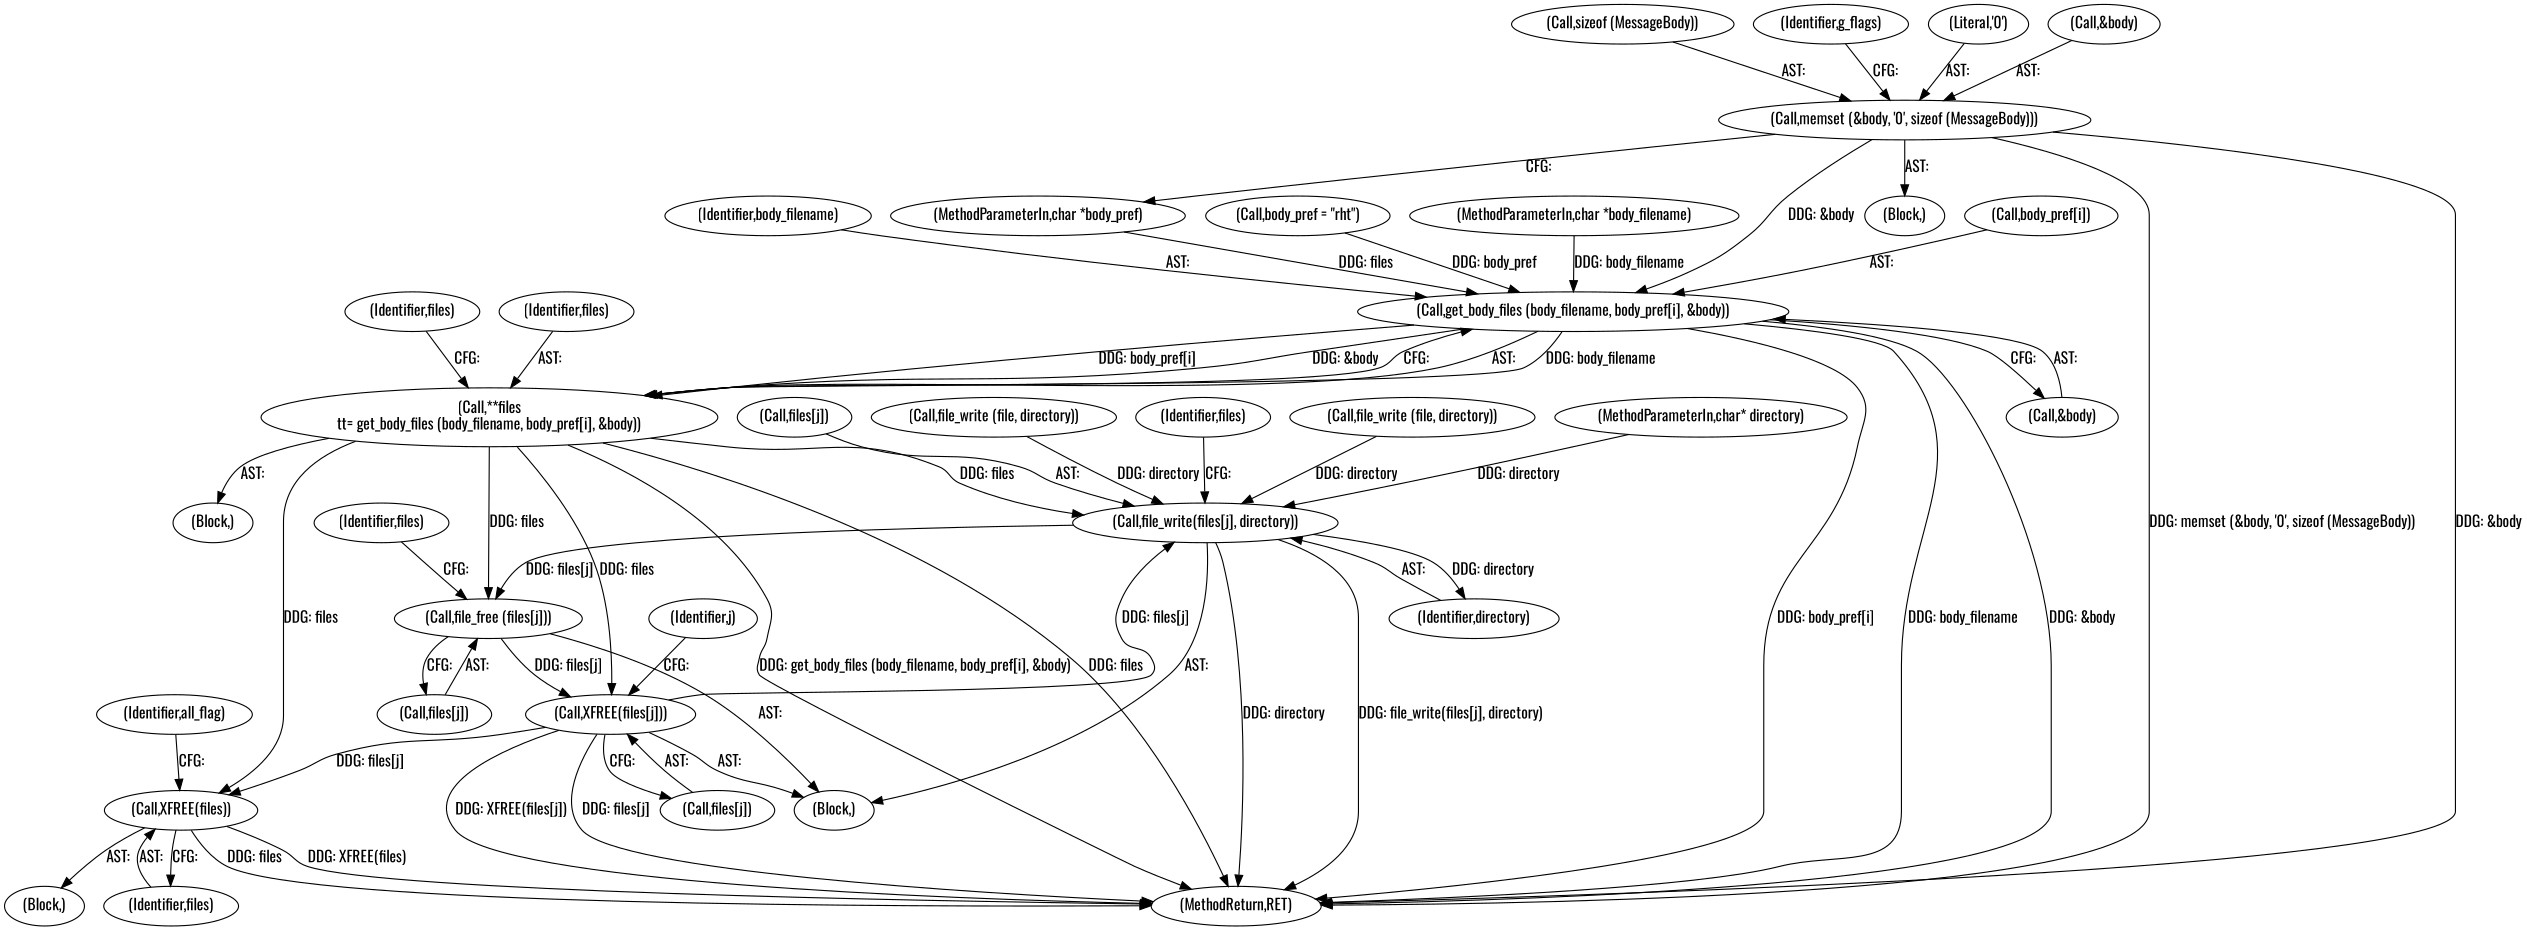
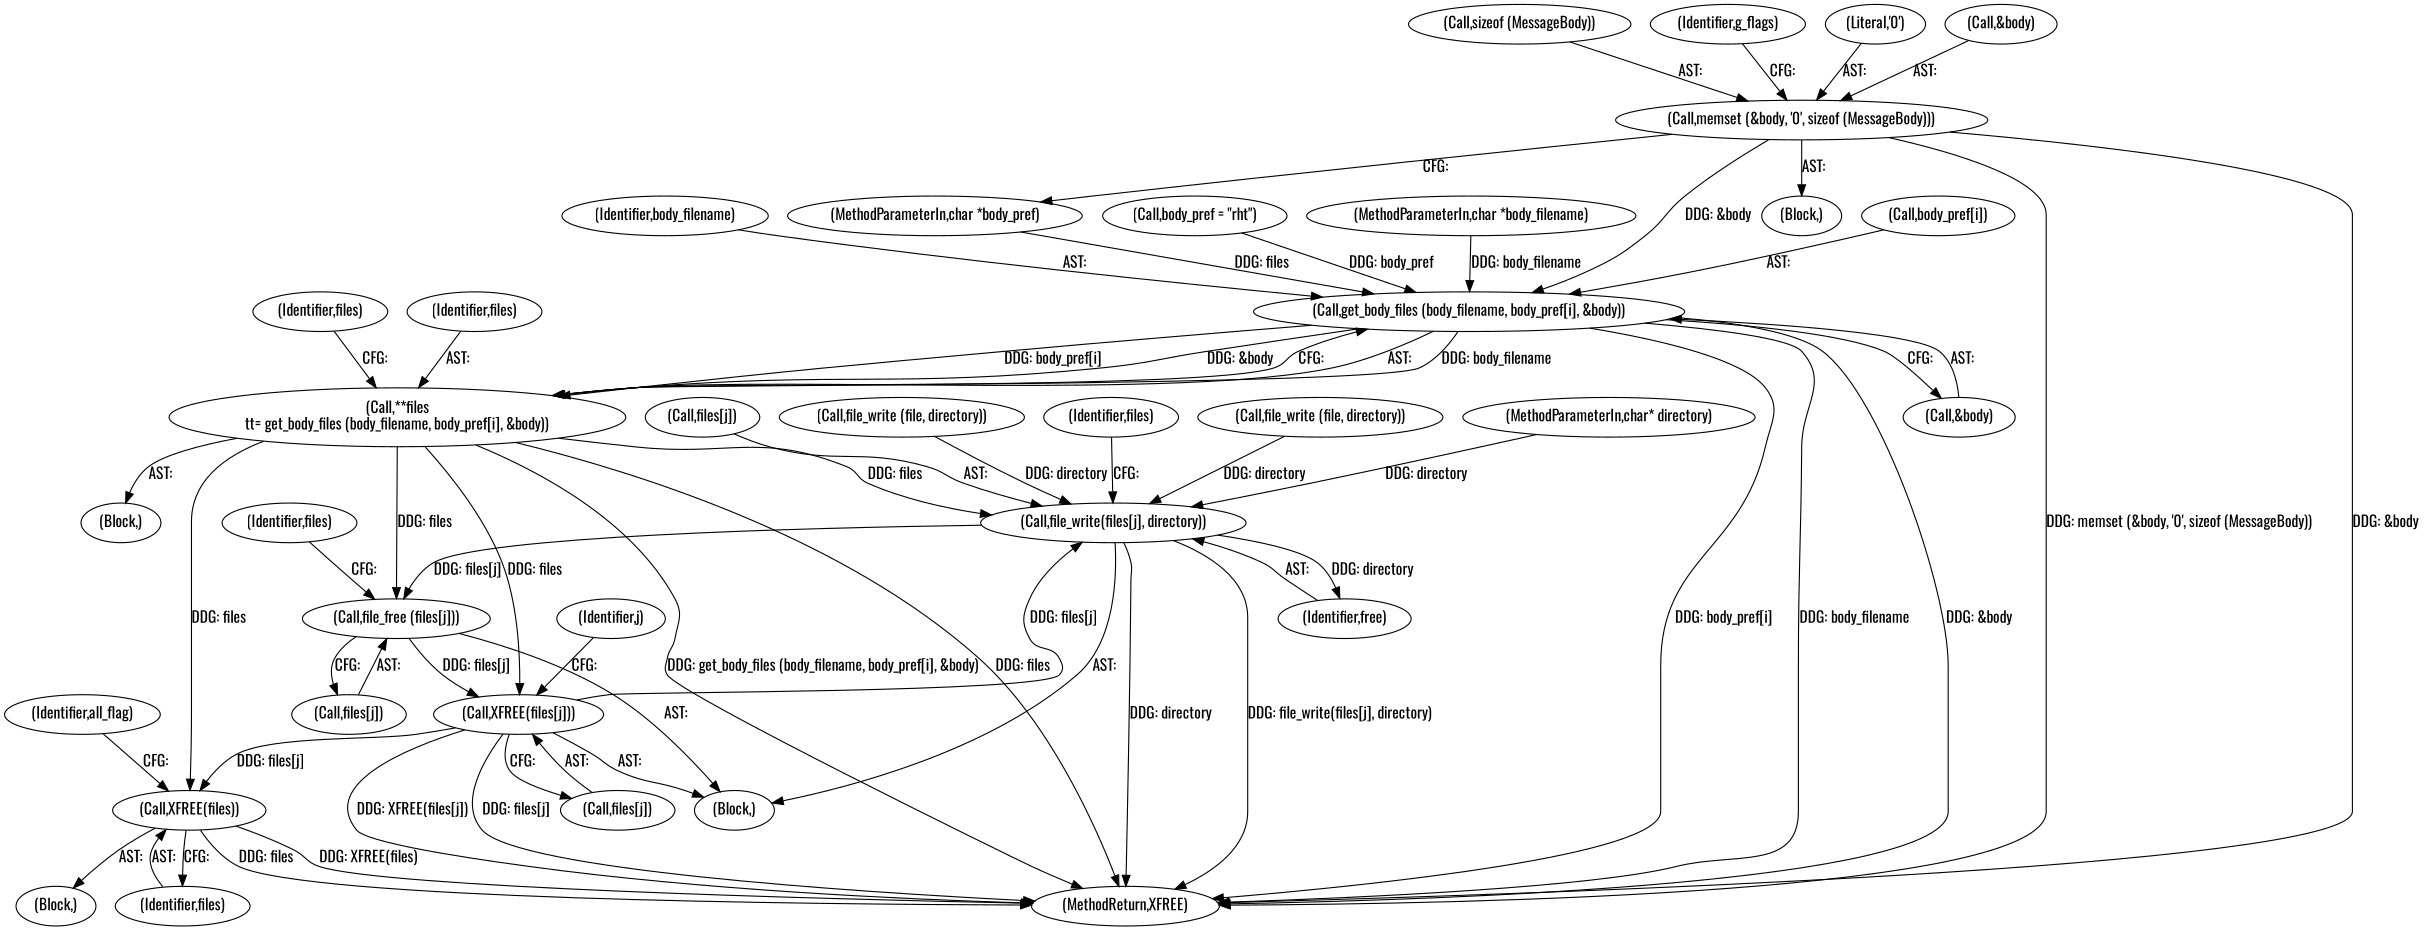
(1474, 619) -> (1345, 619)
(1236, 906) -> (1125, 906)
